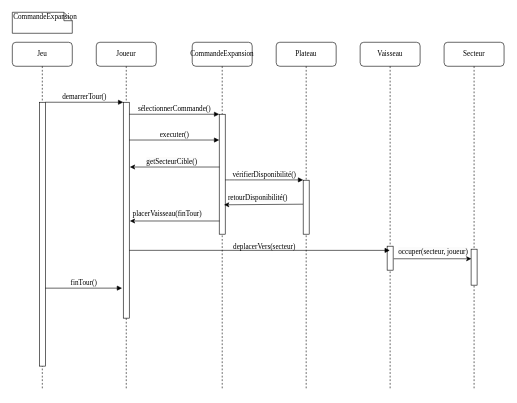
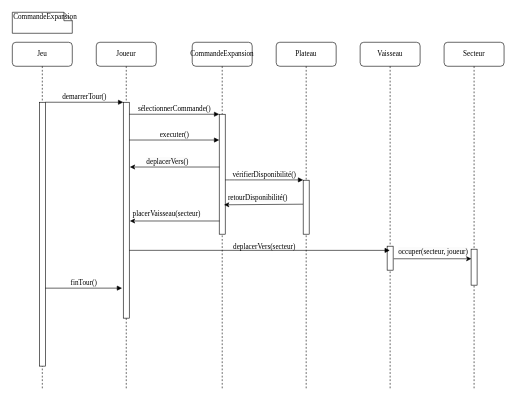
(176, 166) -> (174, 162)
(176, 215) -> (177, 215)
